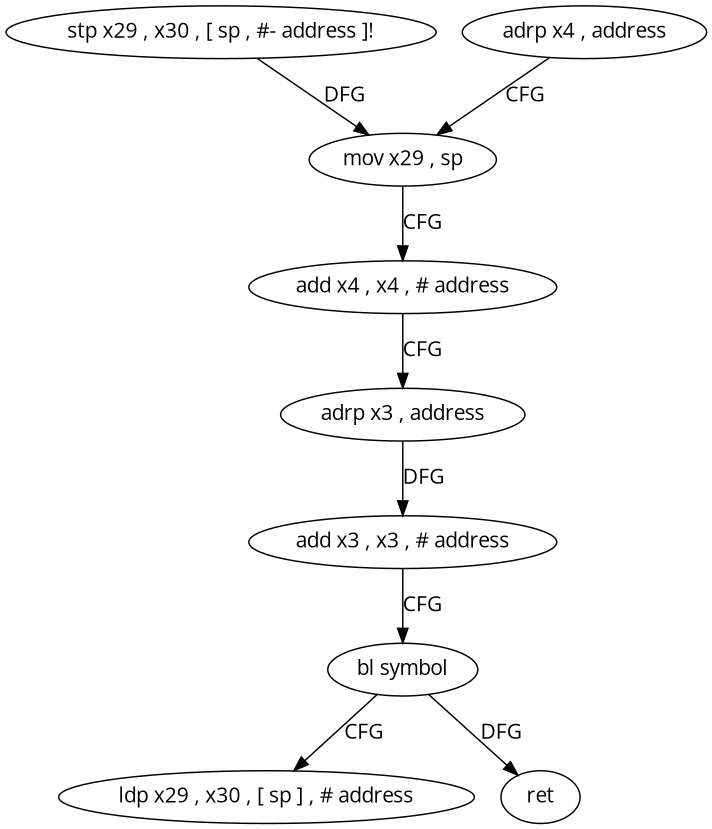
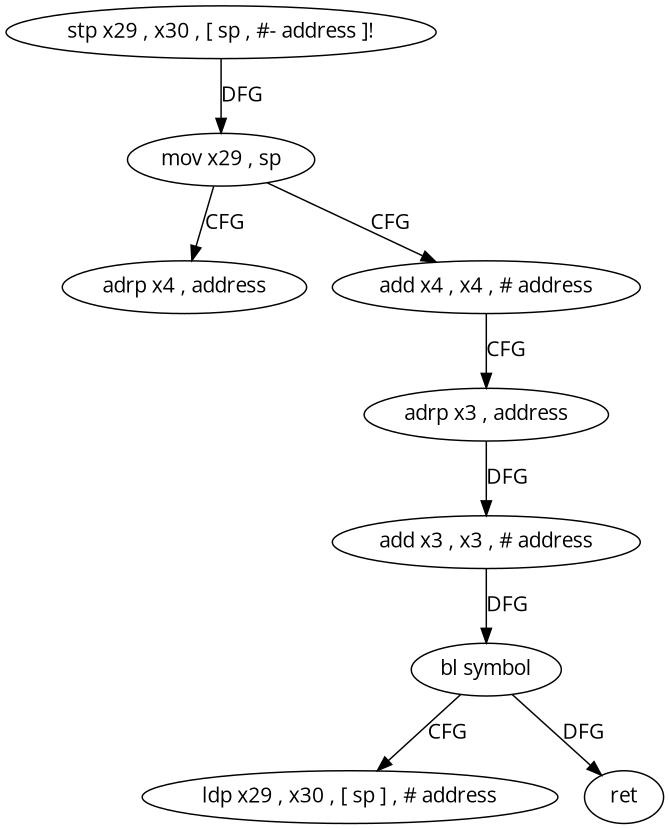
(499, 92) -> (205, 216)
(423, 606) -> (508, 606)
